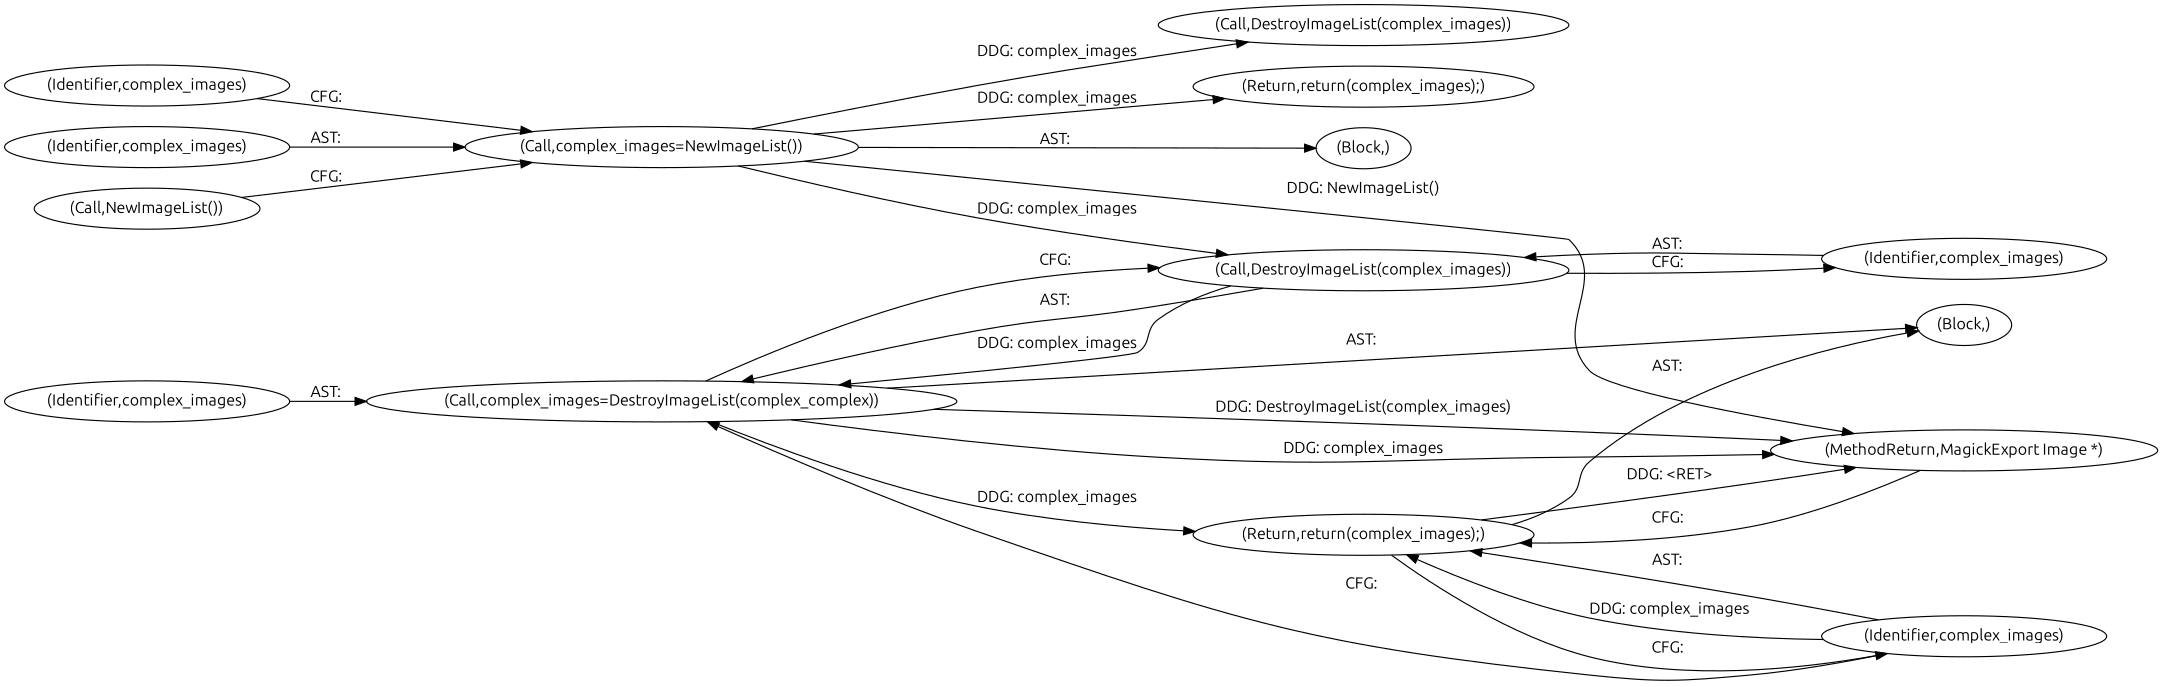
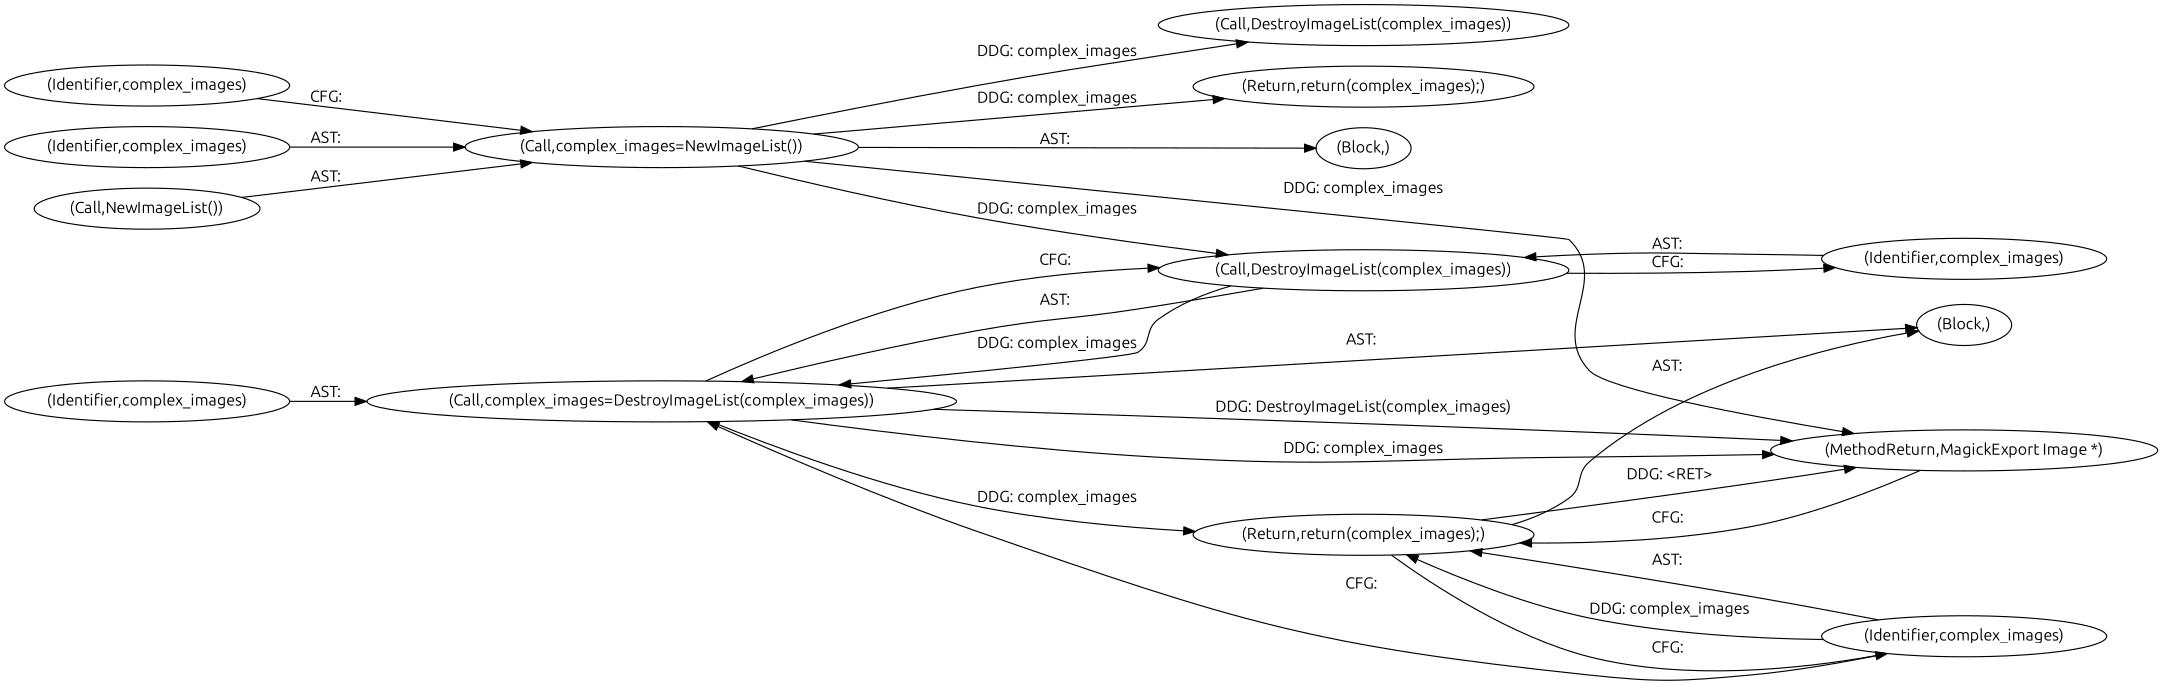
(328, 177) -> (328, 177)
(1364, 189) -> (1364, 189)
(662, 401) -> (662, 401)
